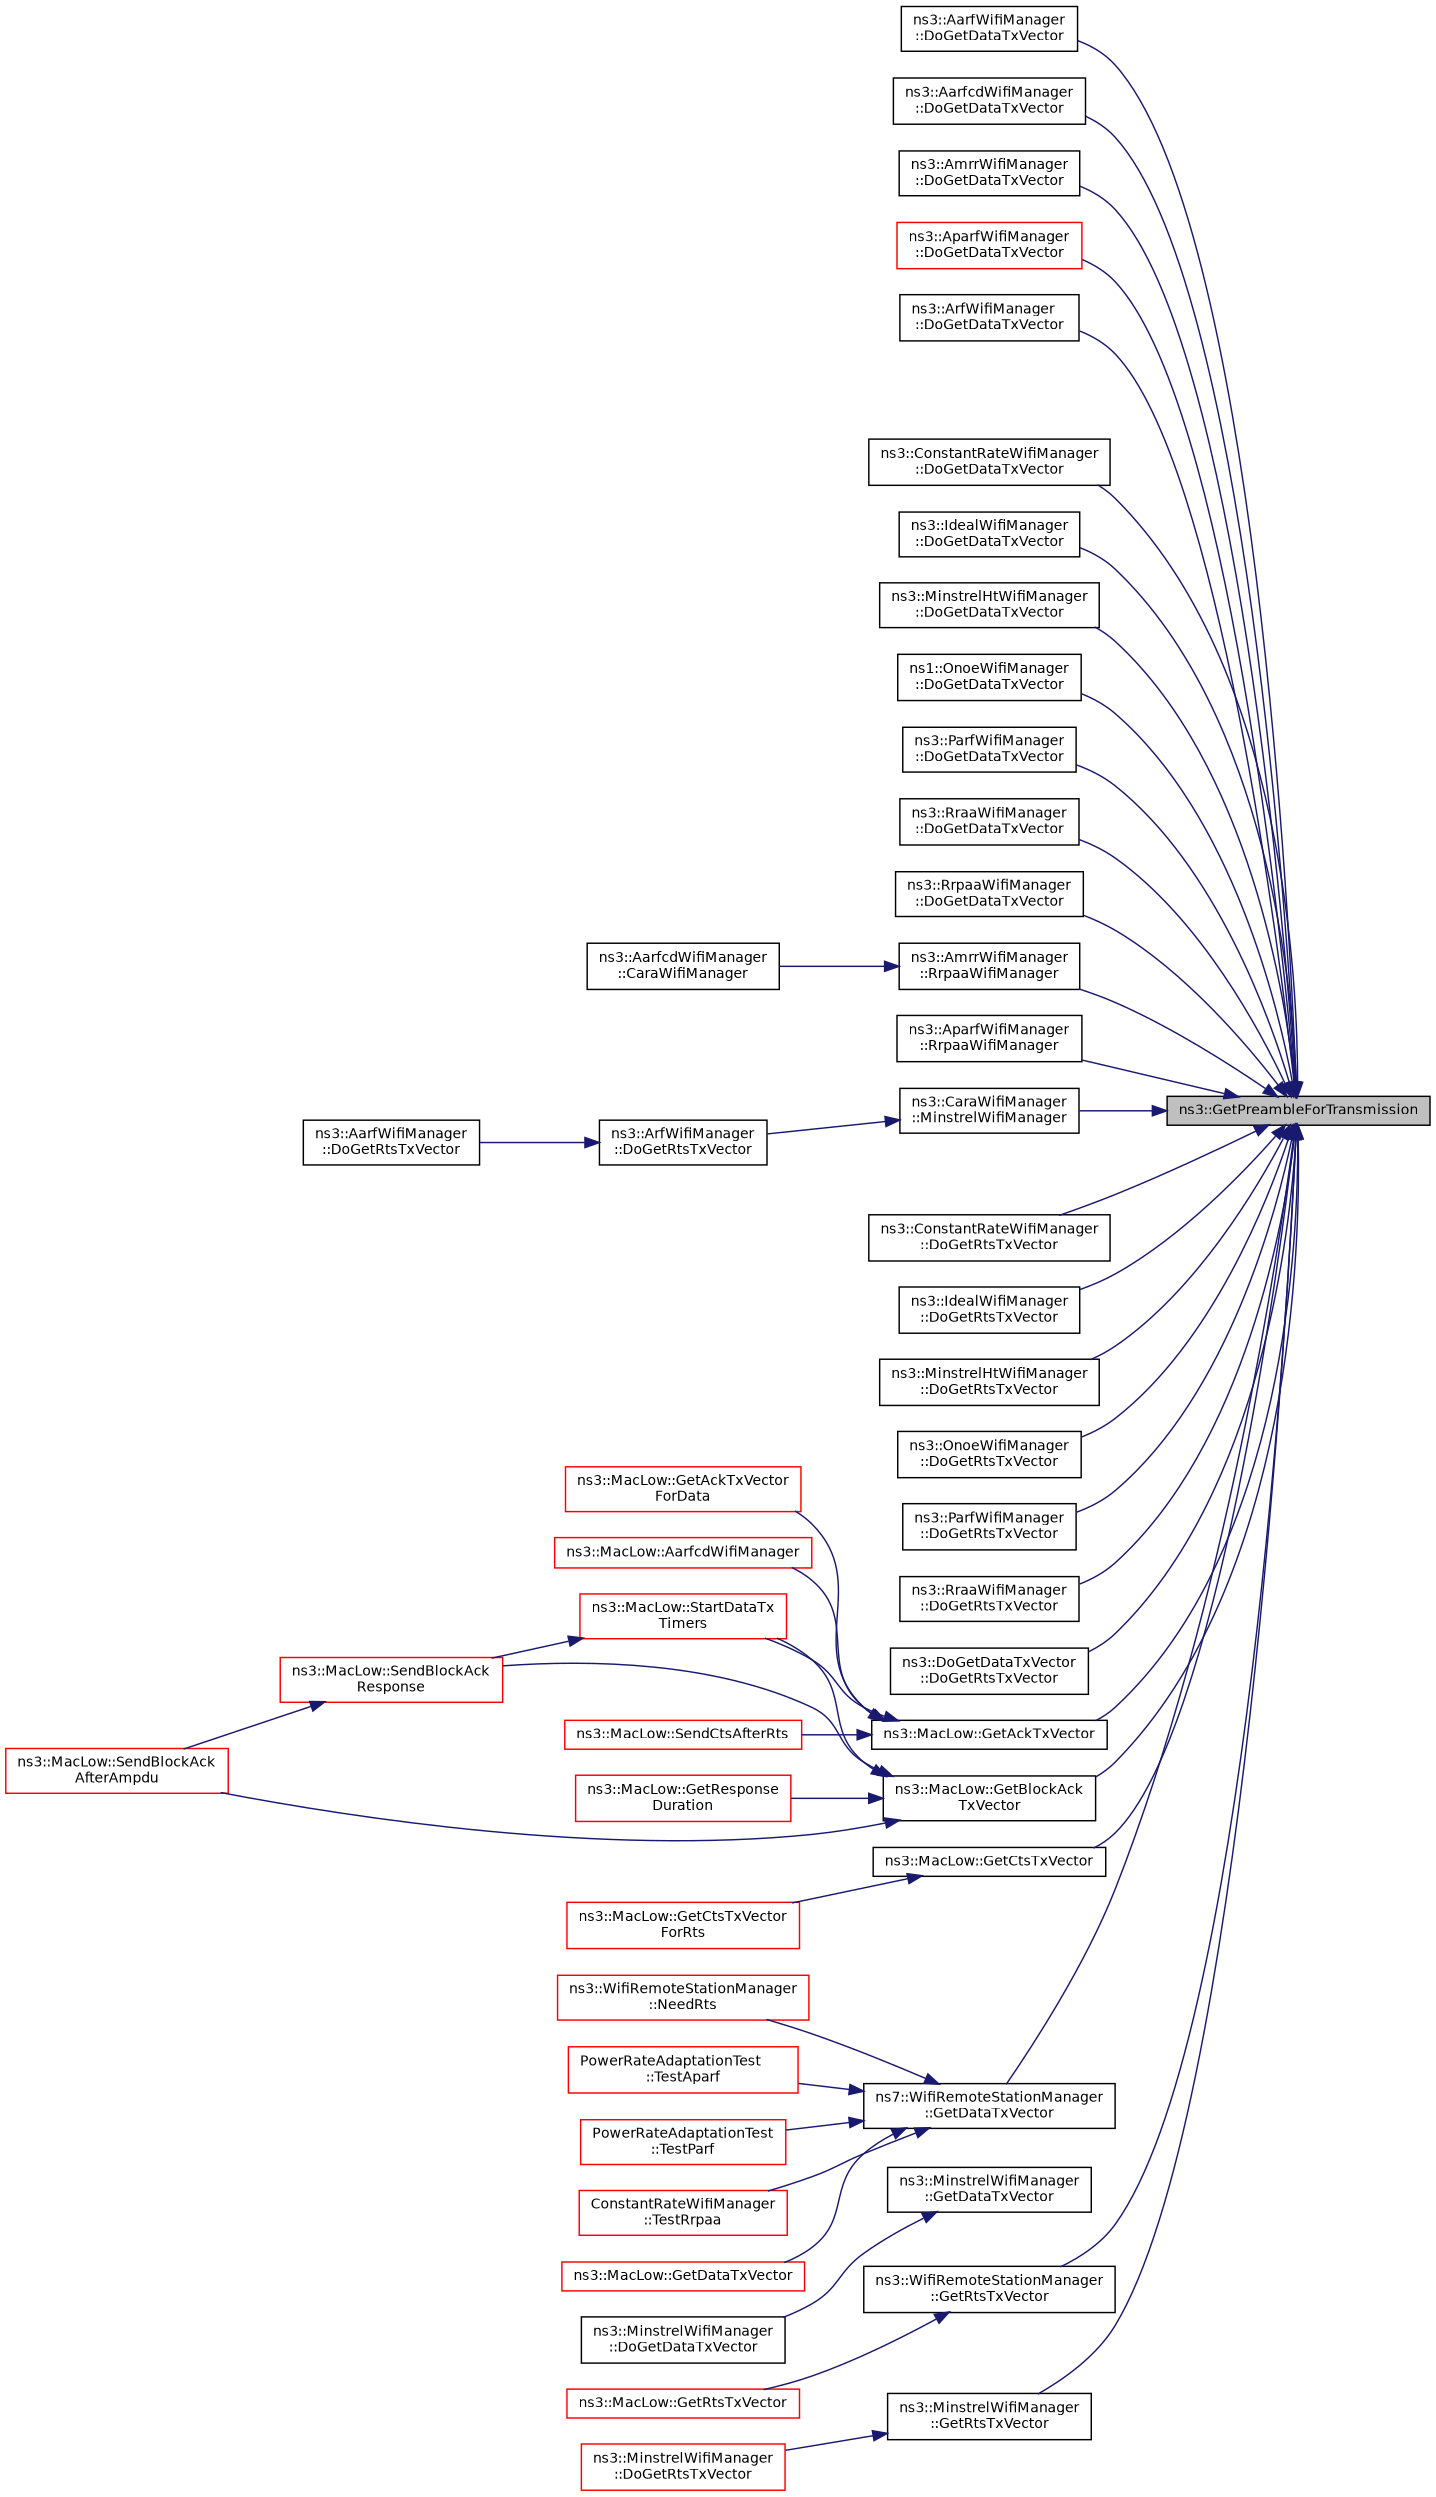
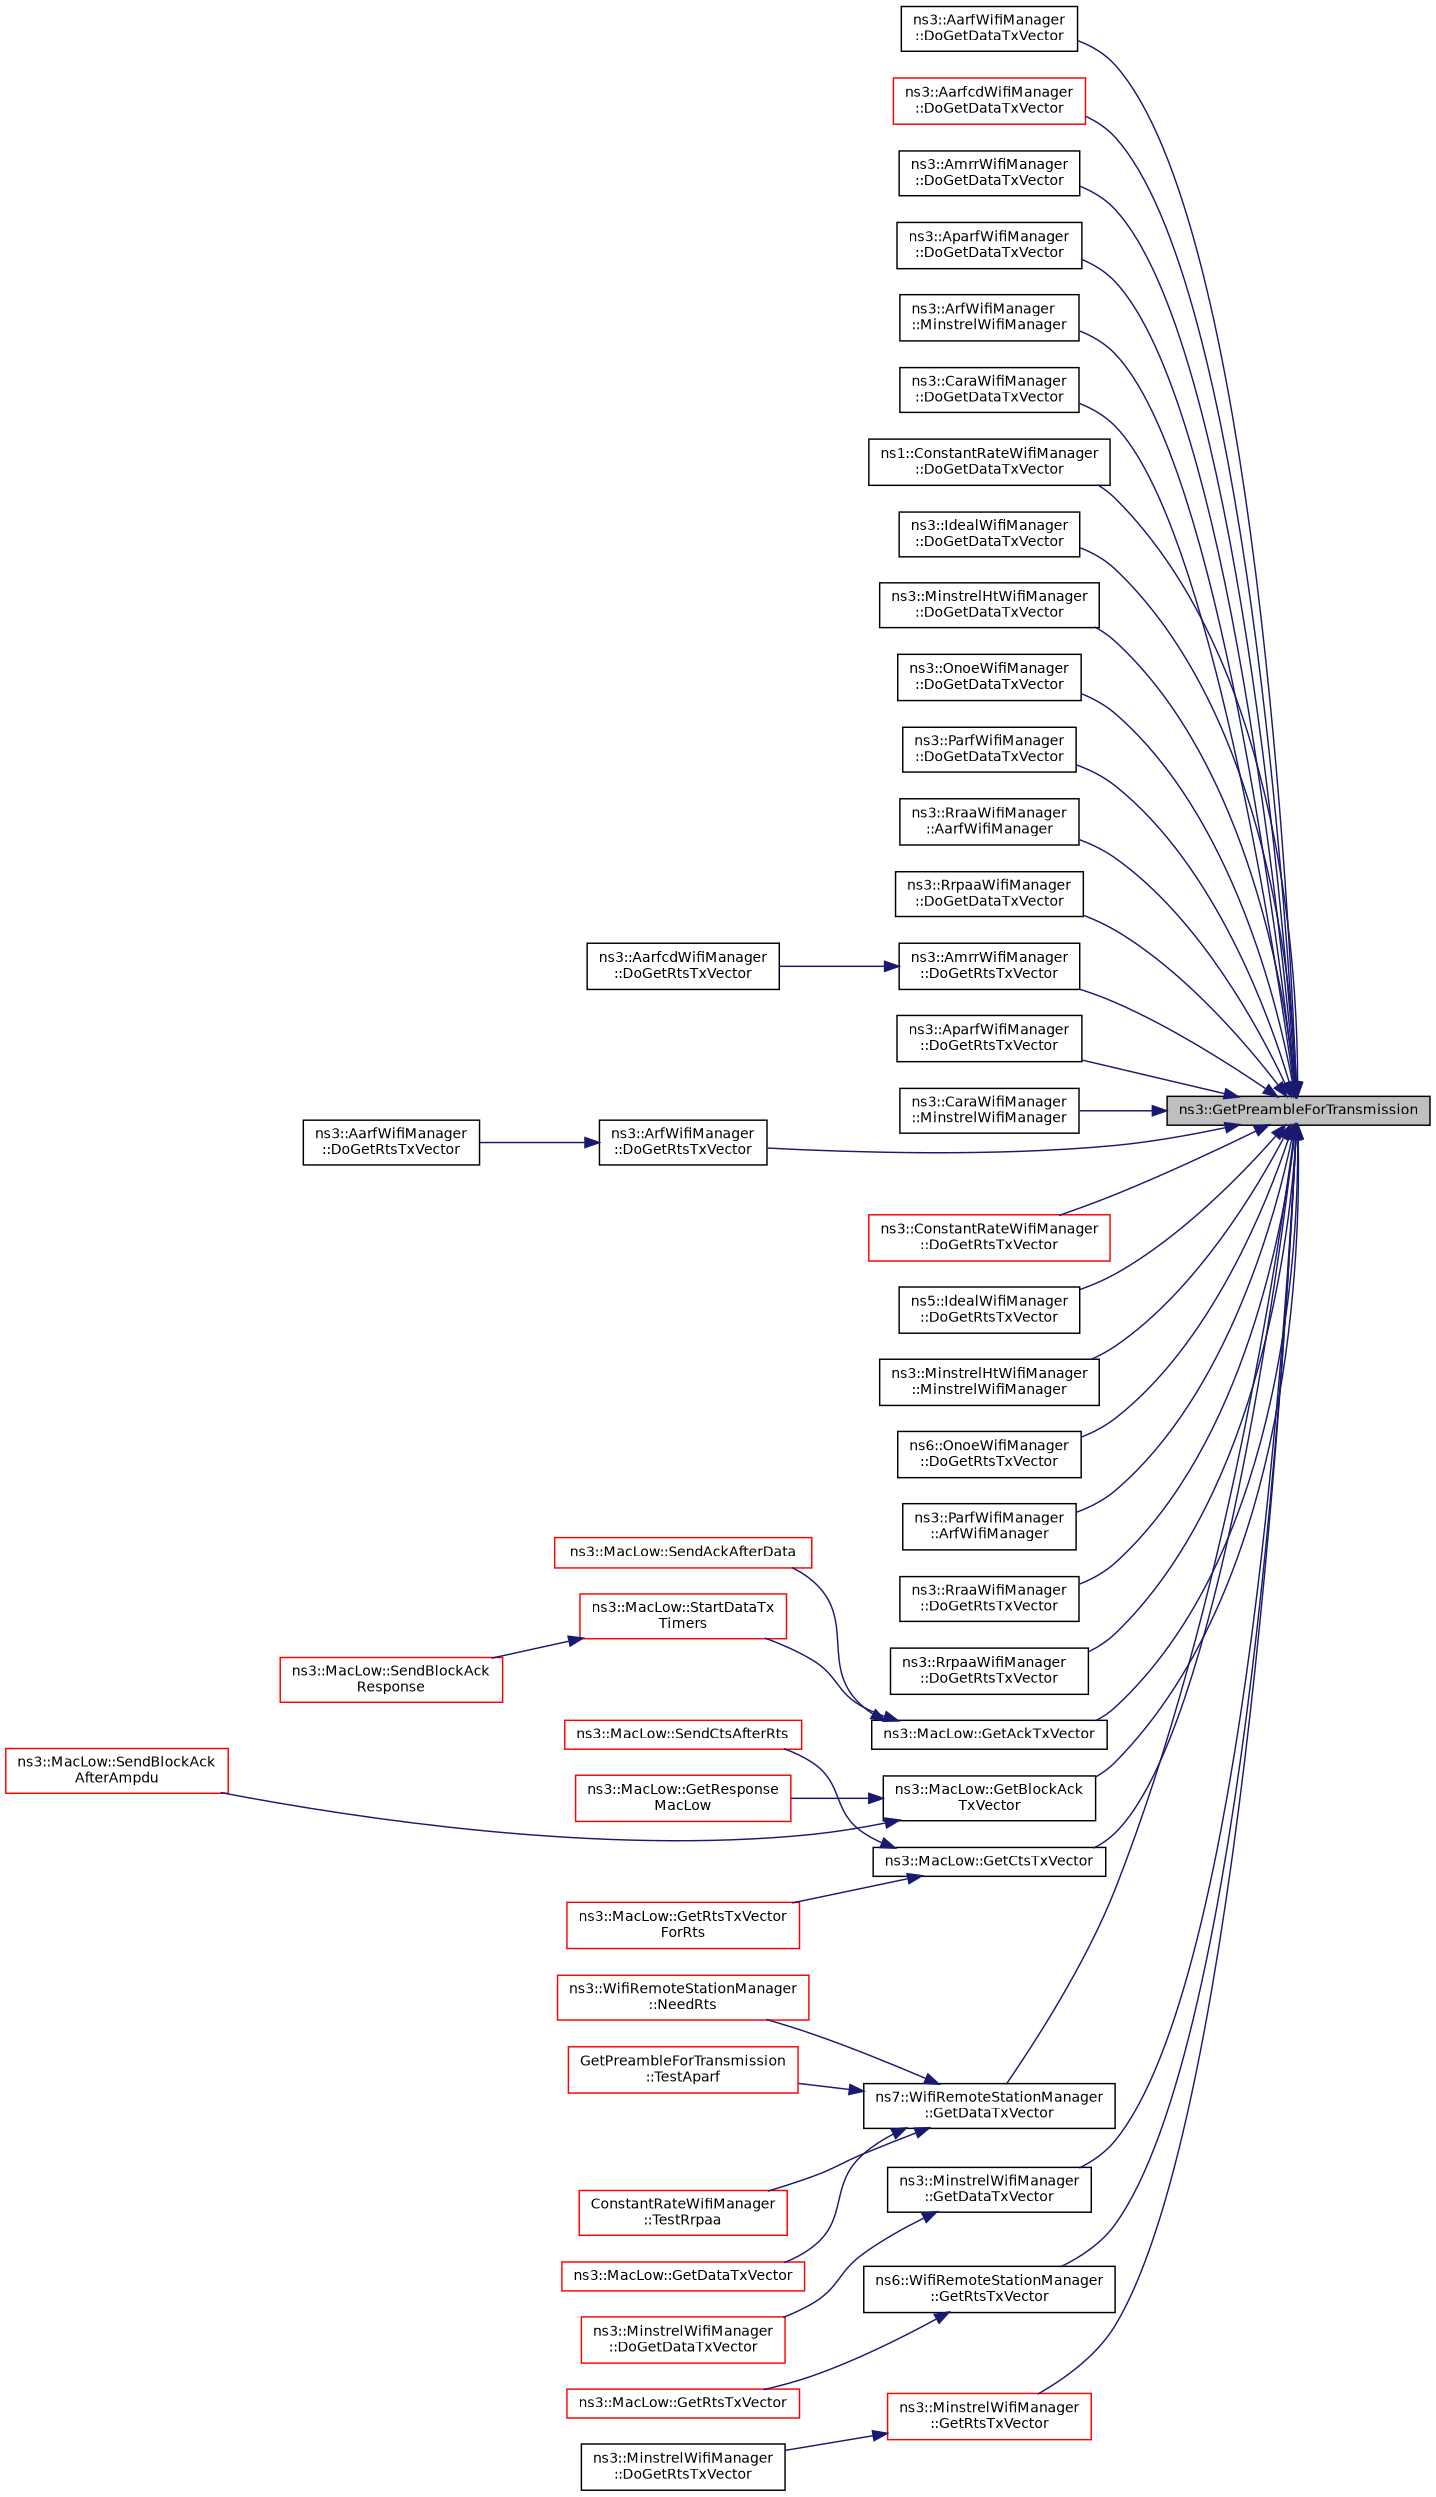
(989, 101) -> (989, 101)
(989, 246) -> (989, 246)
(989, 318) -> (989, 318)
none -> (989, 390)
(989, 462) -> (989, 462)
(989, 677) -> (989, 677)
(989, 822) -> (989, 822)
(683, 966) -> (683, 966)
(989, 966) -> (989, 966)
(989, 1039) -> (989, 1039)
(826, 1128) -> (997, 1152)
(989, 1238) -> (989, 1238)
(989, 1310) -> (989, 1310)
(989, 1382) -> (989, 1382)
(989, 1455) -> (989, 1455)
(683, 1489) -> none
(989, 1527) -> (989, 1527)
(683, 1553) -> (683, 1553)
(989, 1671) -> (989, 1671)
(707, 1675) -> none
(834, 1697) -> none
(247, 1728) -> none
(828, 1735) -> (834, 1789)
(683, 1798) -> (683, 1798)
none -> (1220, 1831)
(683, 1925) -> (683, 1925)
(683, 2070) -> (683, 2070)
(683, 2142) -> none
(989, 2289) -> (989, 2289)
(683, 2340) -> (683, 2340)
(989, 2417) -> (989, 2417)
(683, 2467) -> (683, 2467)
